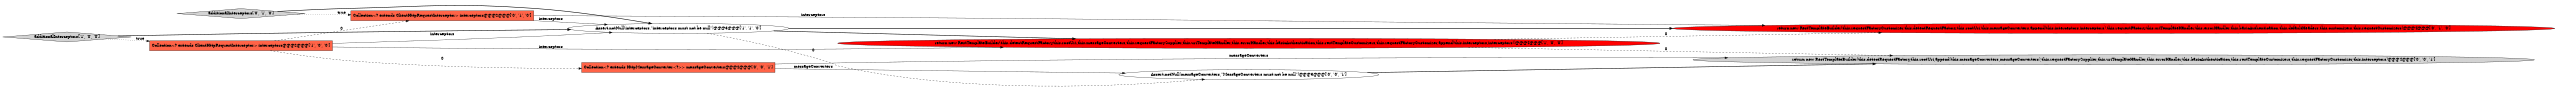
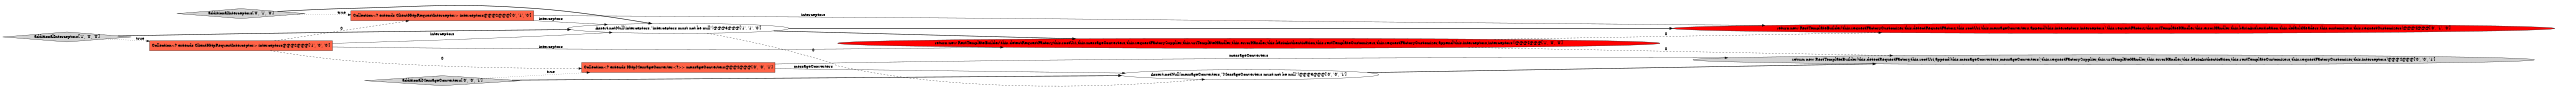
none -> (442, 81)
